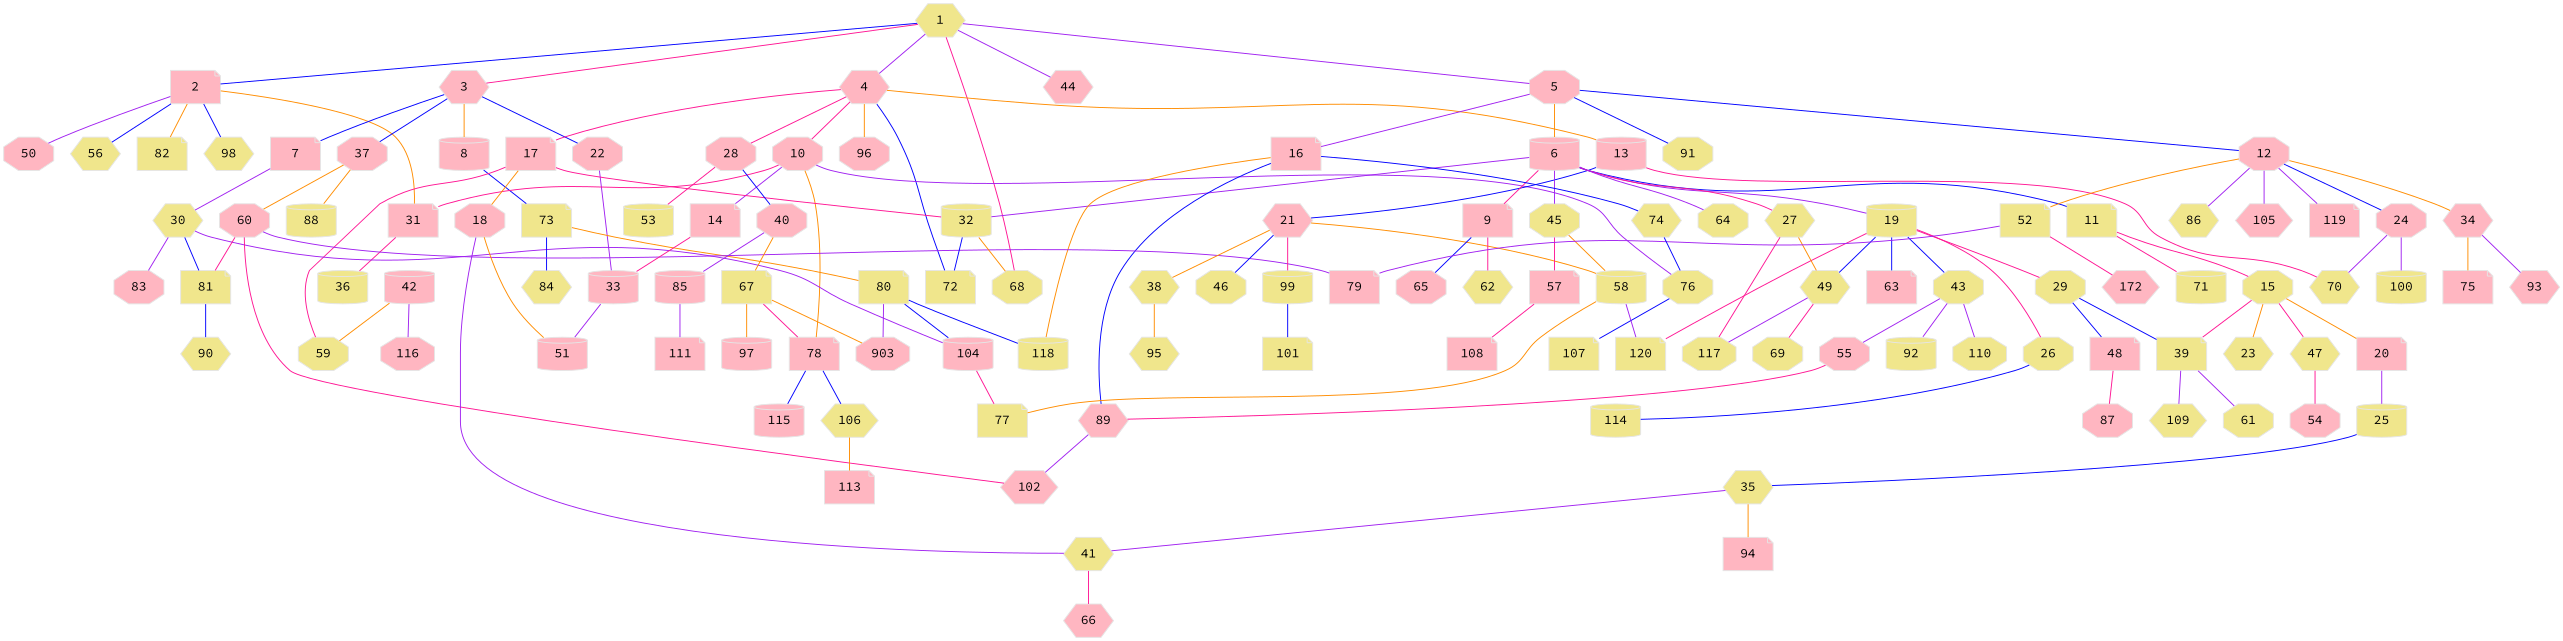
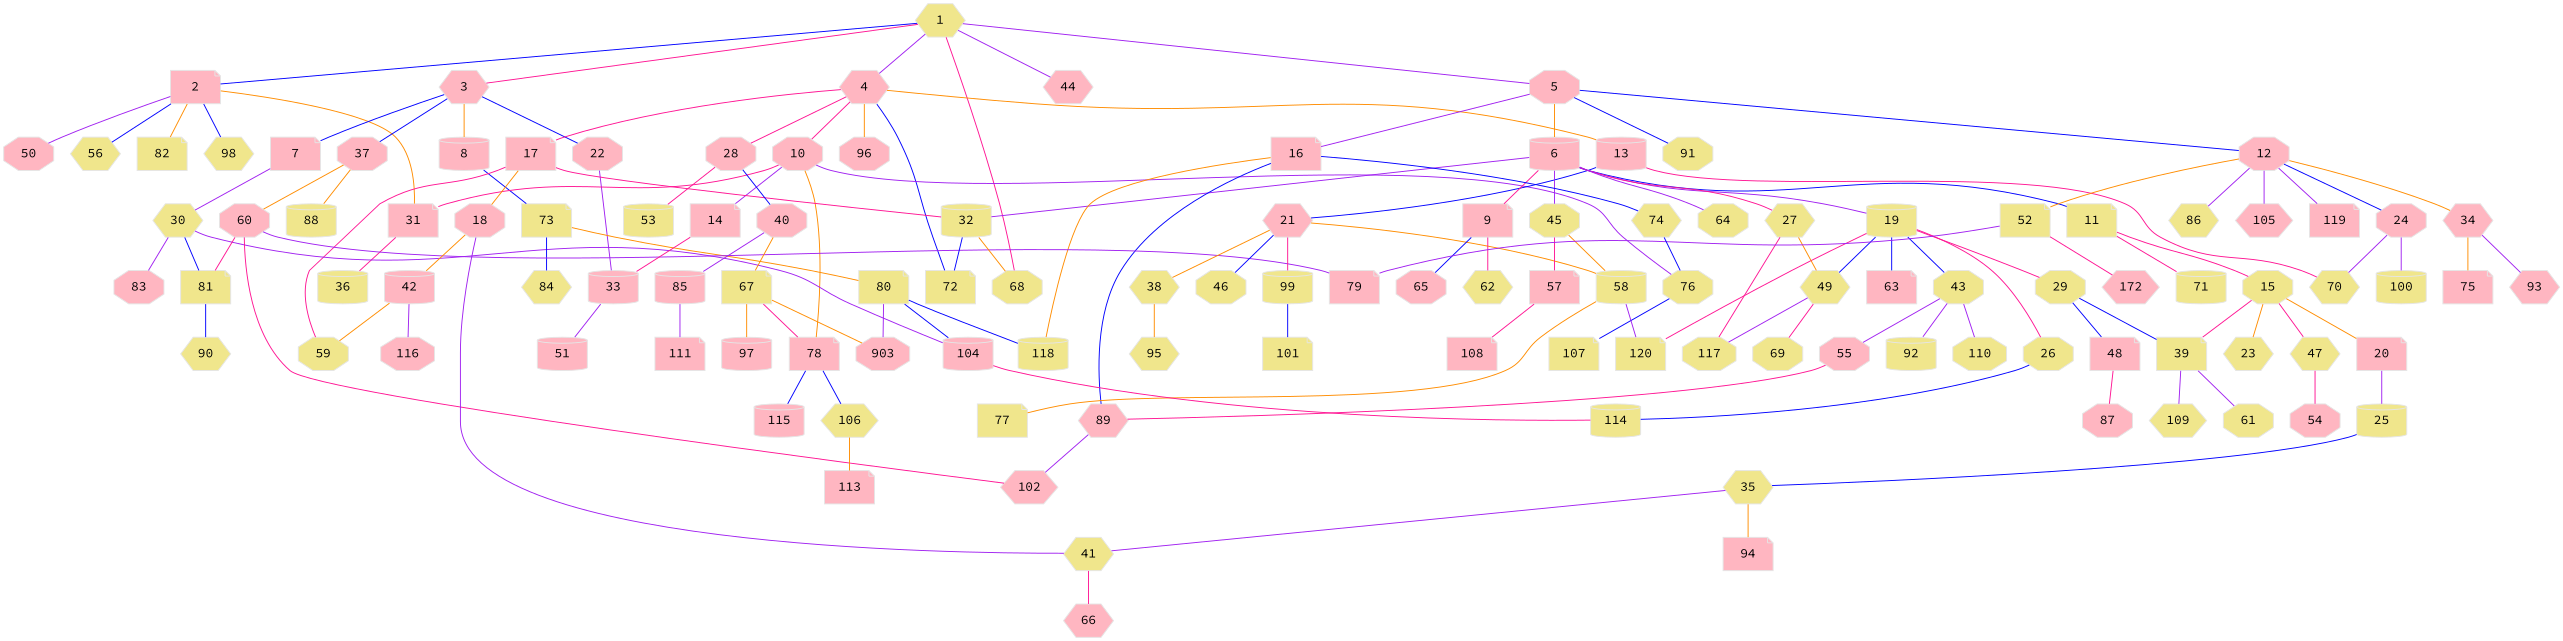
(506, 292) -> (450, 249)
(985, 387) -> (1275, 409)
